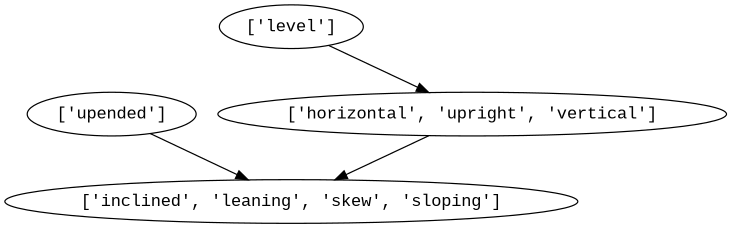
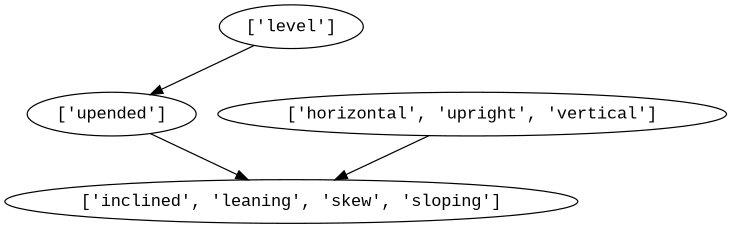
(373, 66) -> (208, 67)
